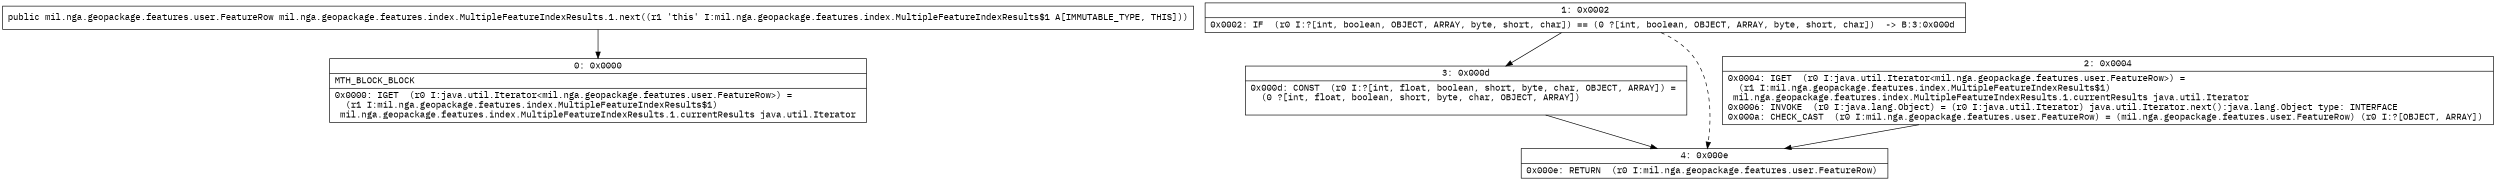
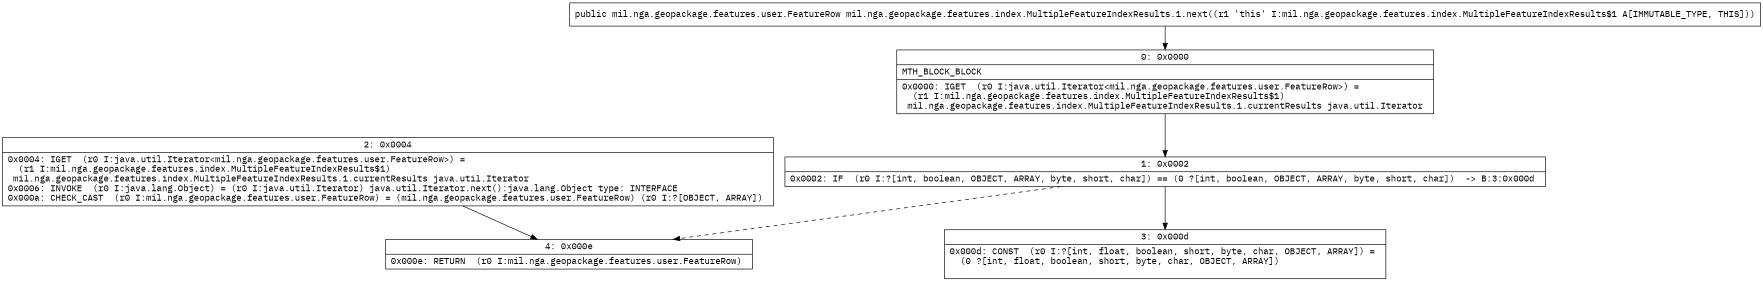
(1598, 131) -> none
none -> (1165, 132)
